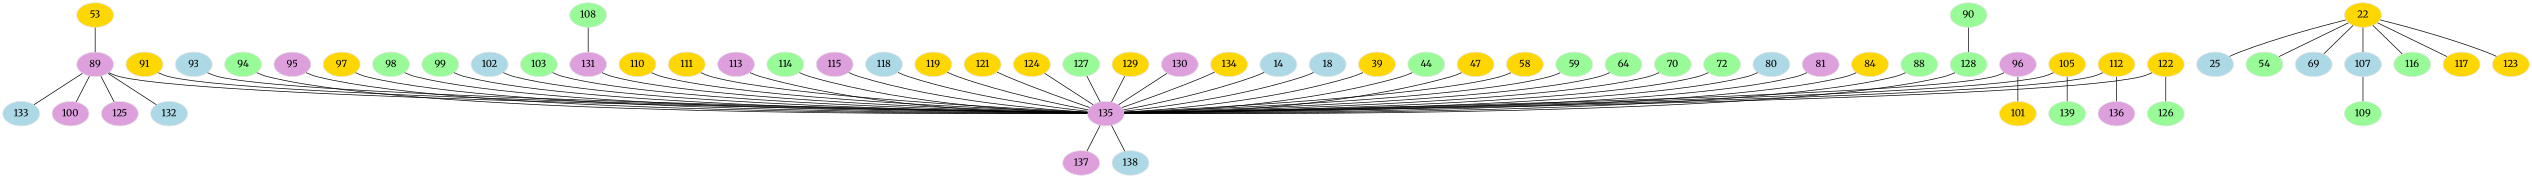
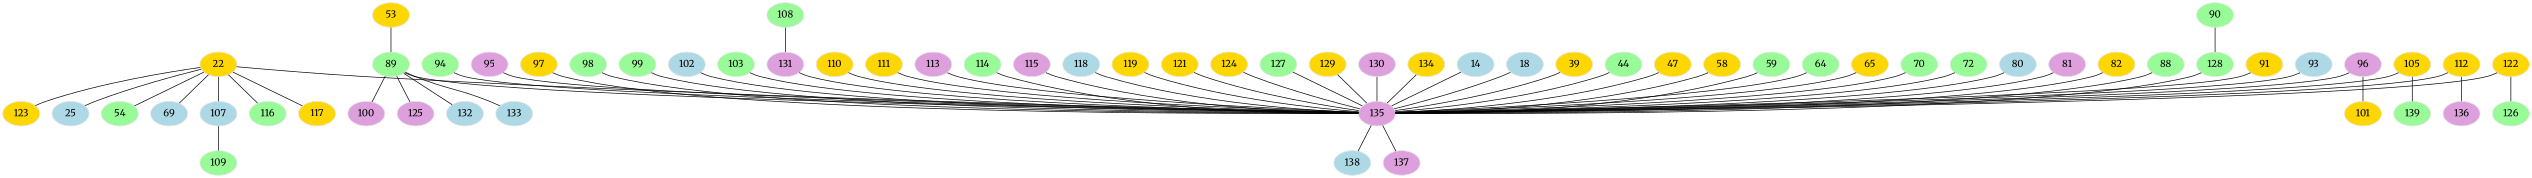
(95, 64) -> (391, 64)
none -> (1870, 64)
(1870, 64) -> (2116, 64)
none -> (797, 96)
